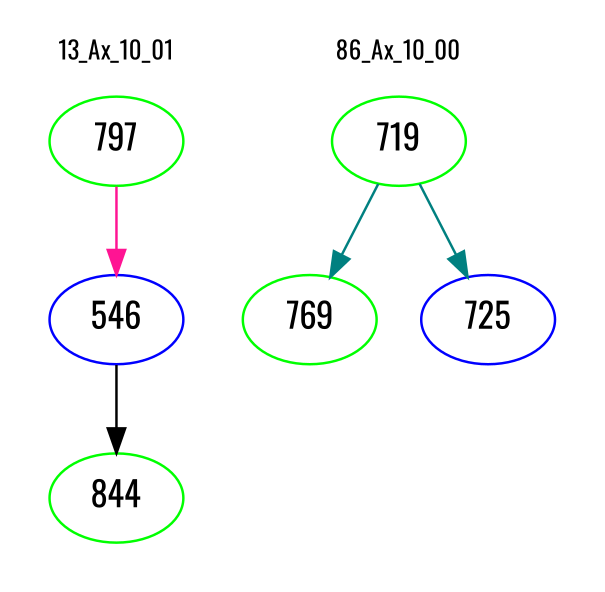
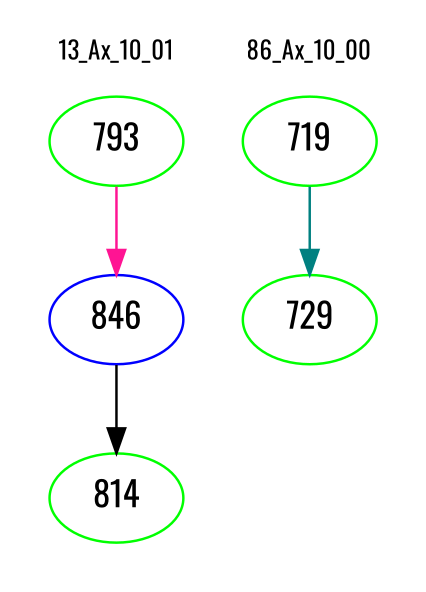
(116, 141) -> (116, 141)
(116, 320) -> (116, 320)
(310, 320) -> (310, 320)
(488, 320) -> none
(116, 498) -> (116, 498)
